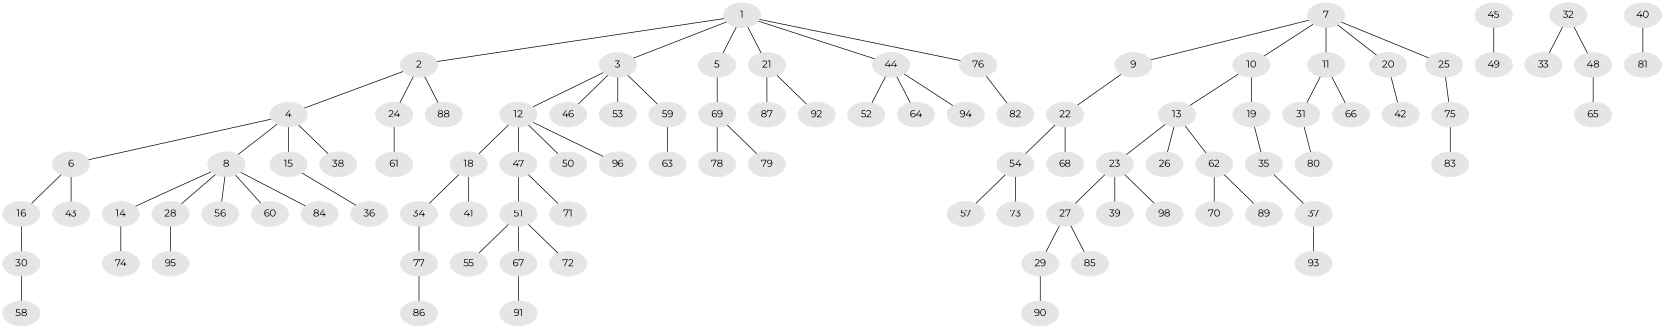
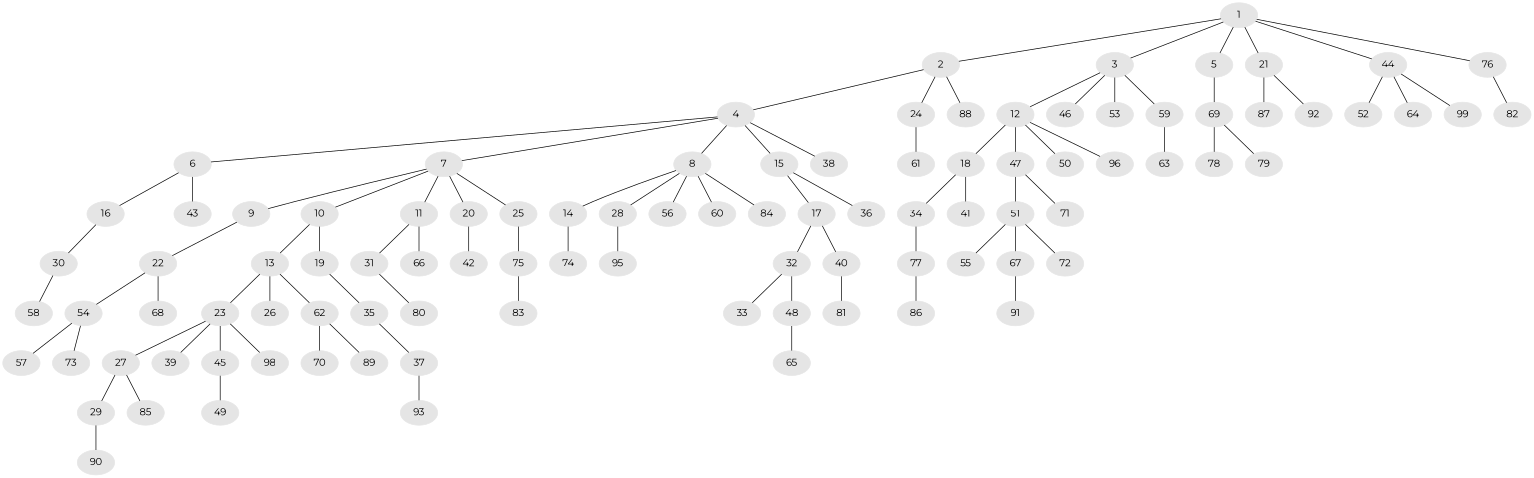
(966, 115) -> (1463, 115)
none -> (590, 139)
none -> (817, 214)
none -> (220, 338)
